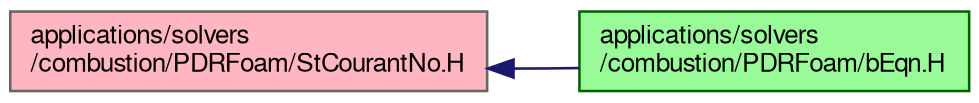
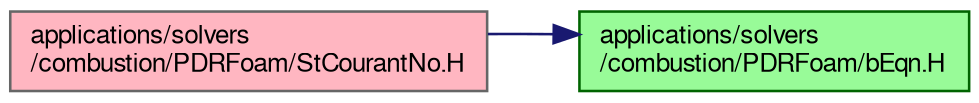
(547, 68) -> (521, 34)
